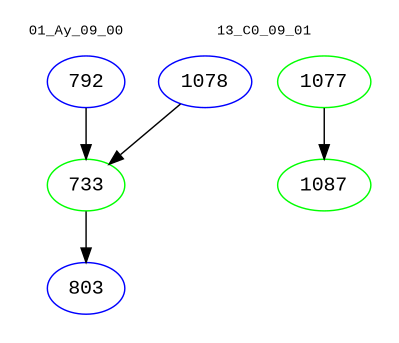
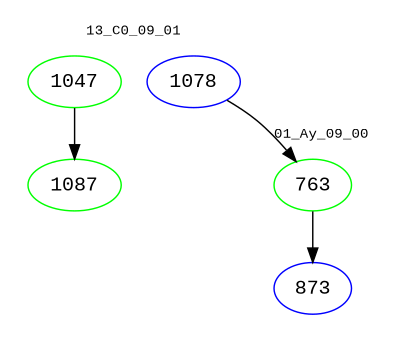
(86, 82) -> none
(324, 82) -> (75, 82)
(86, 185) -> (313, 185)
(86, 288) -> (313, 288)
